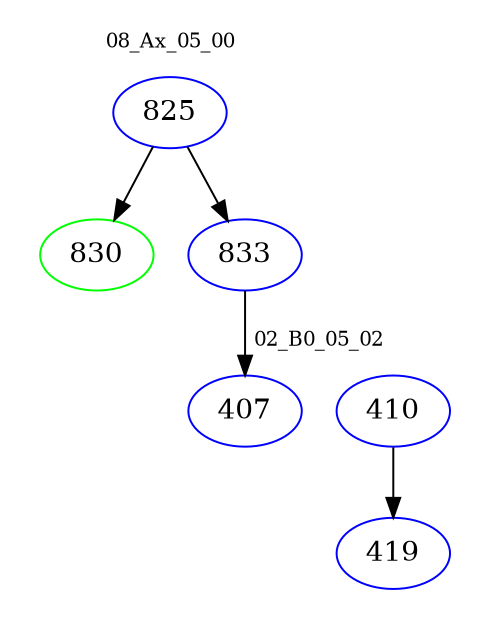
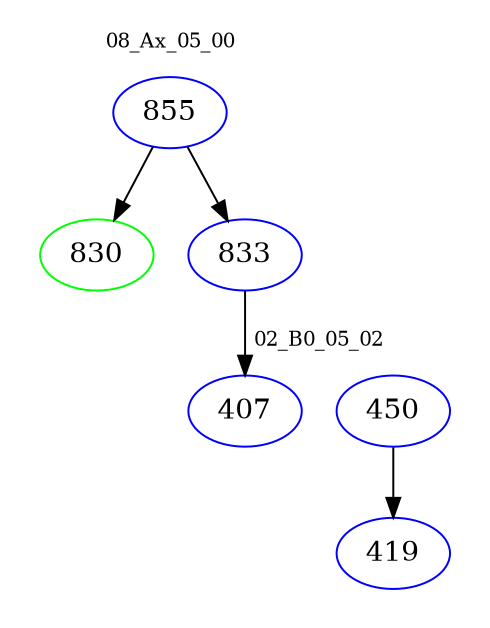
(170, 113) -> (170, 113)
(393, 411) -> (393, 411)
